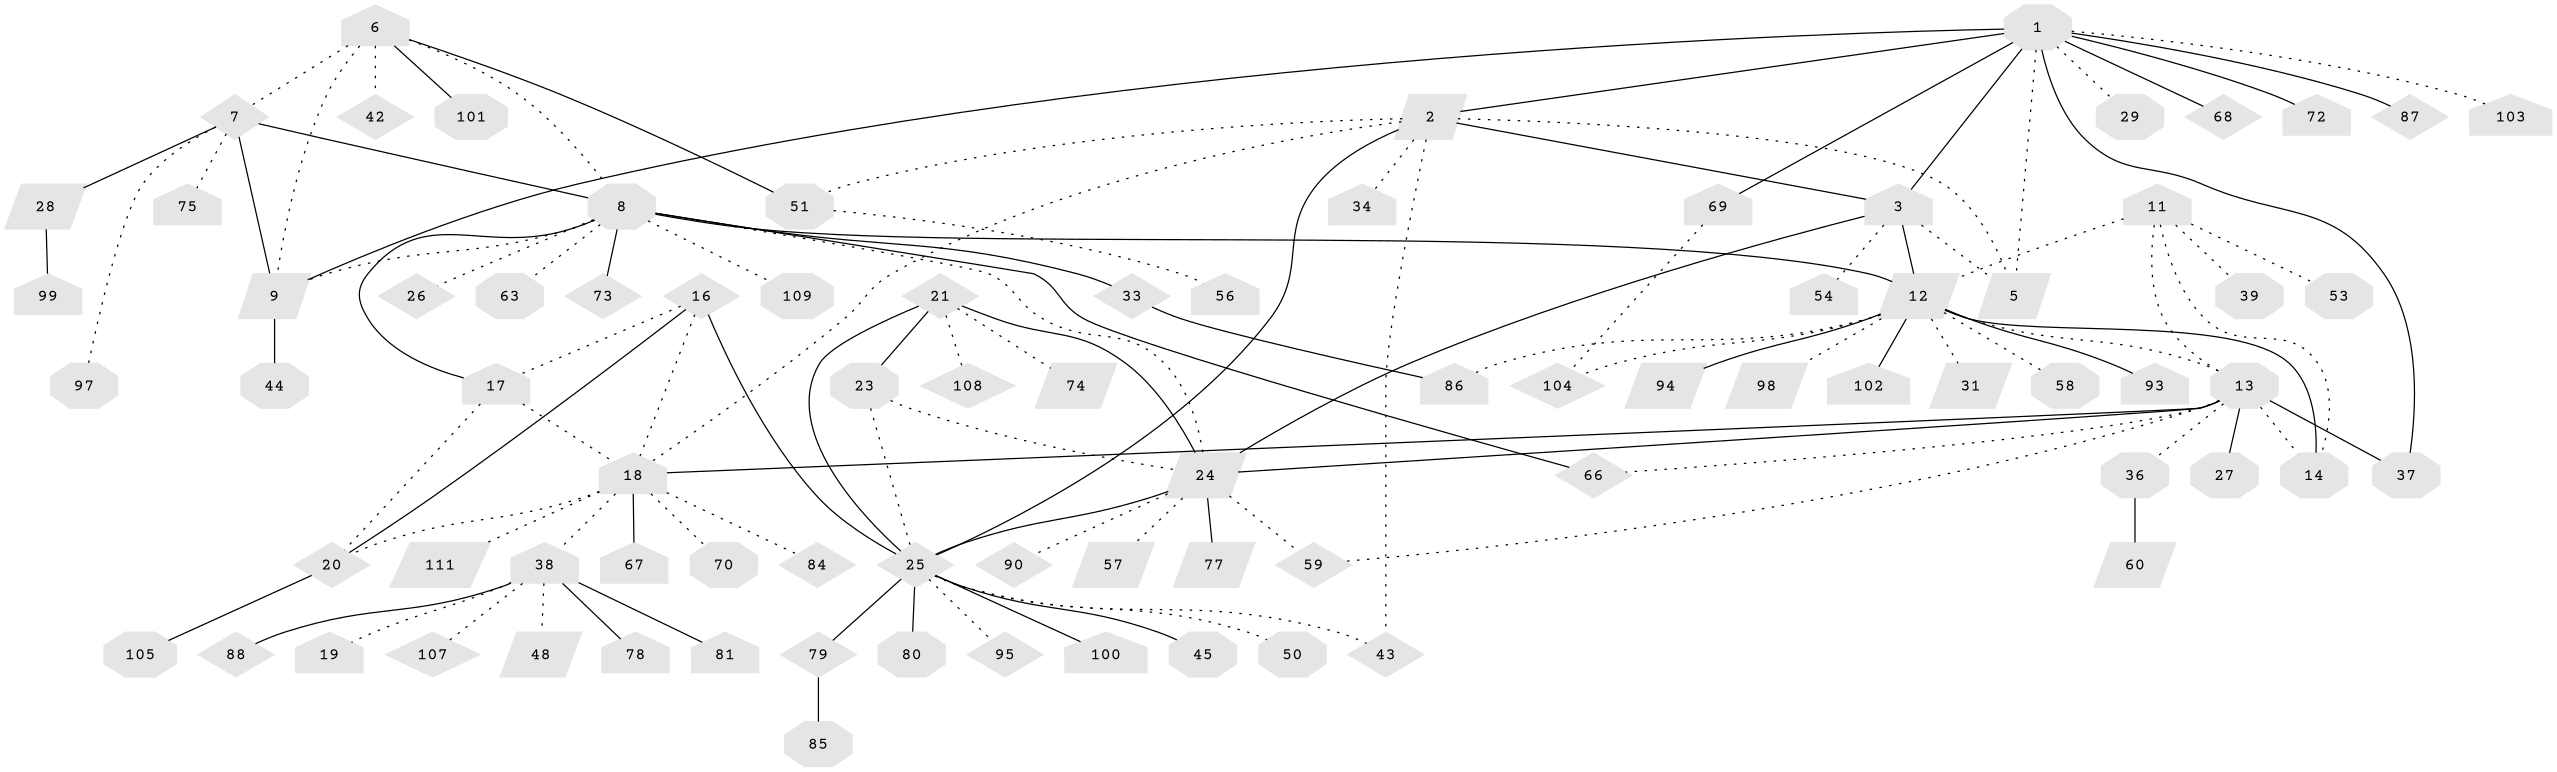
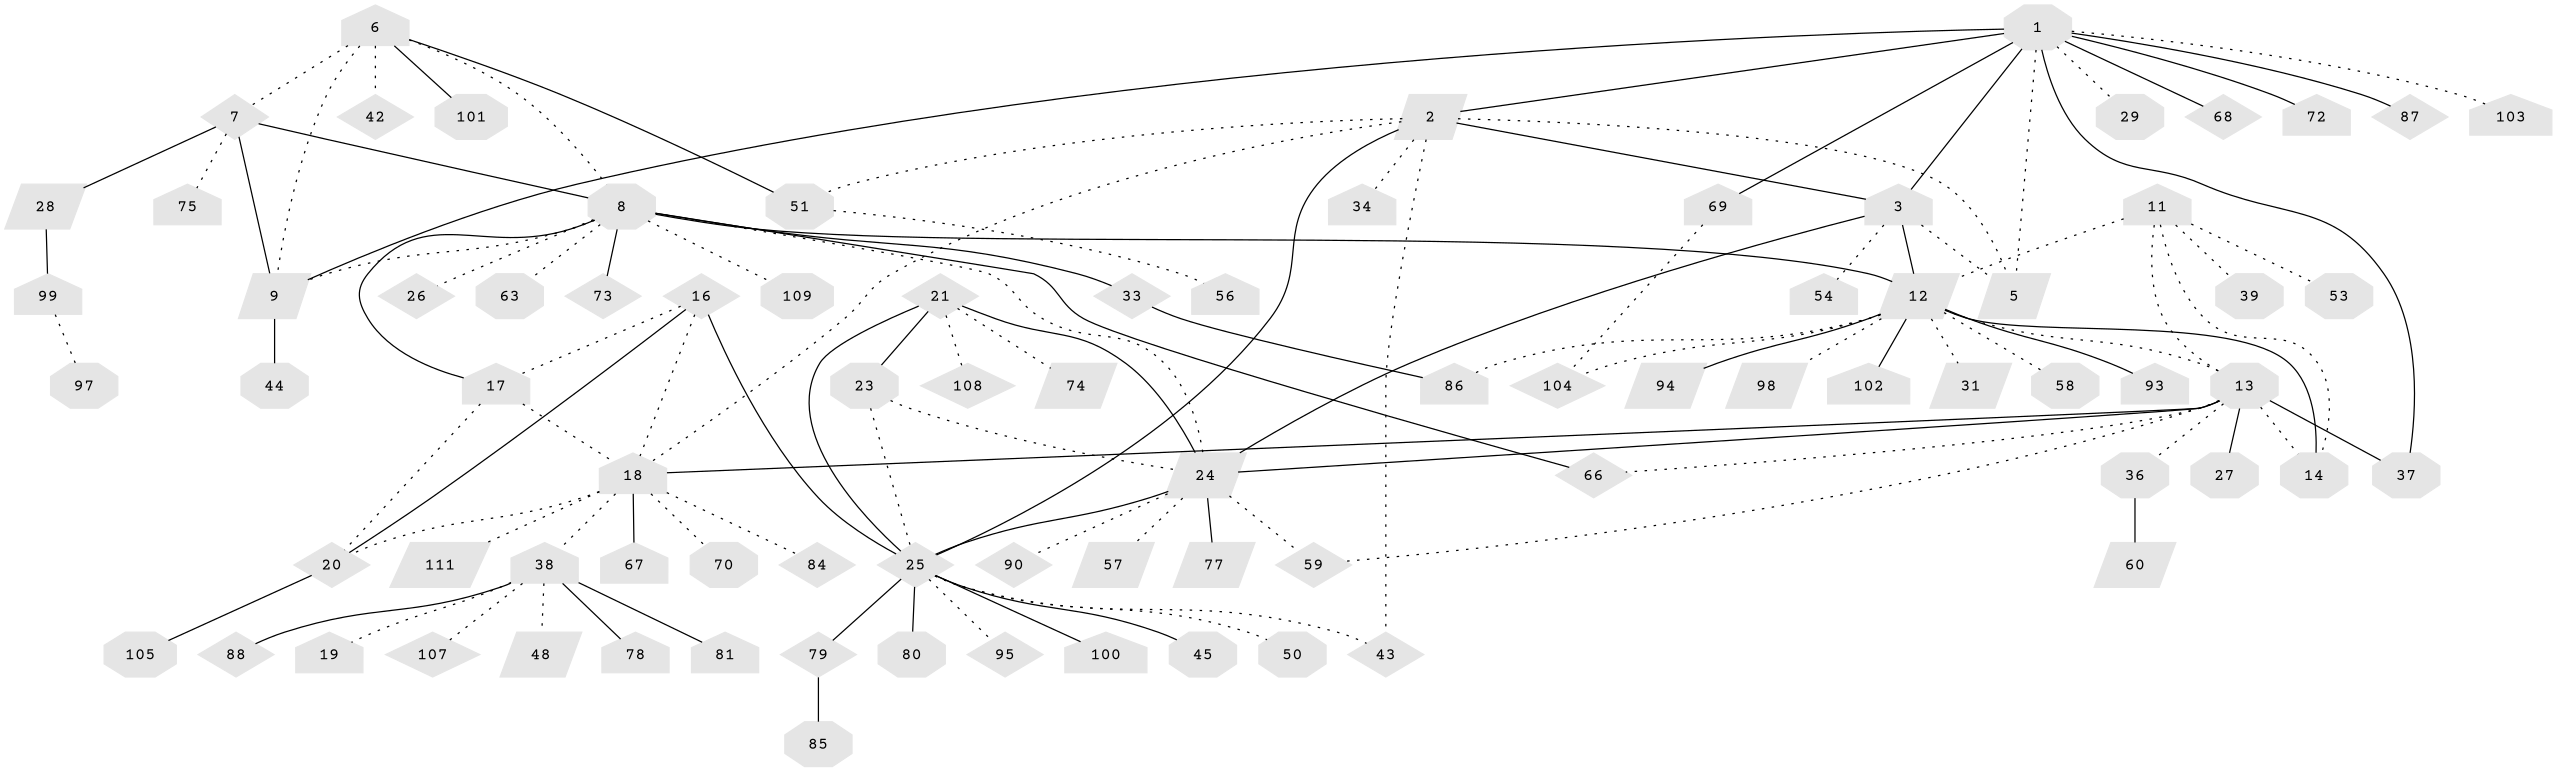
(124, 227) -> (65, 339)
